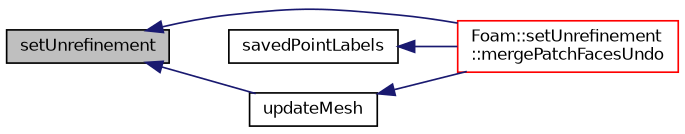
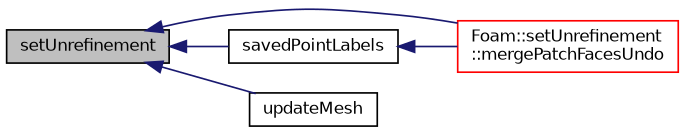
none -> (208, 46)
(430, 81) -> none
